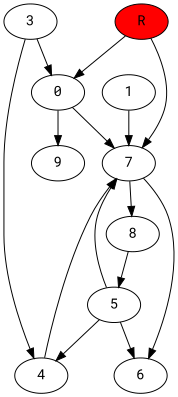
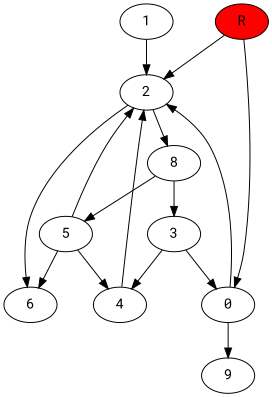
(129, 163) -> (147, 92)
none -> (174, 194)
